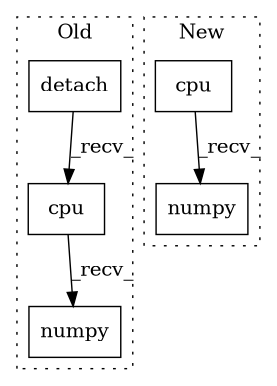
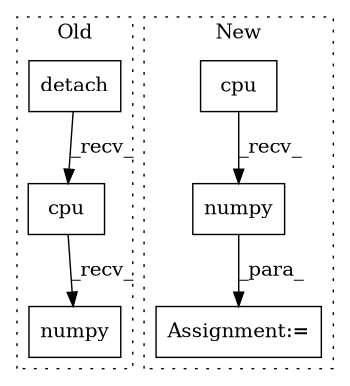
none -> (239, 332)
